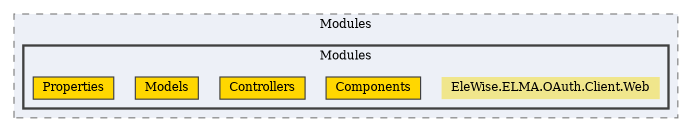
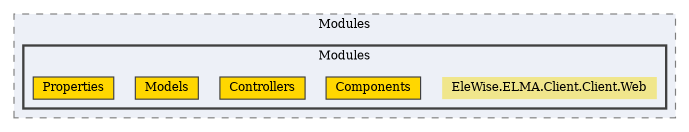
(551, 88) -> (550, 88)
